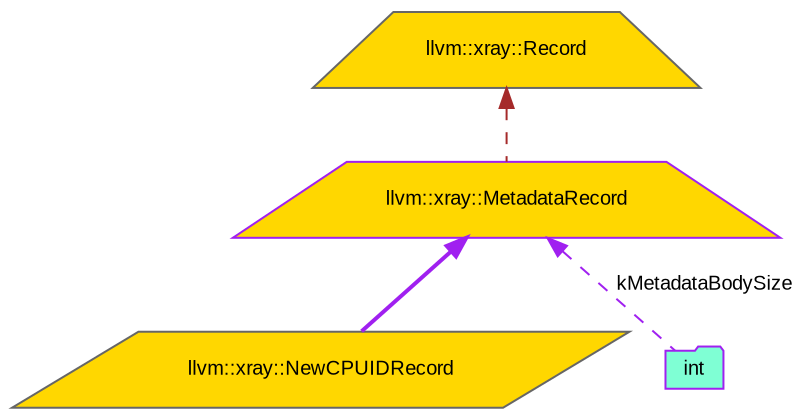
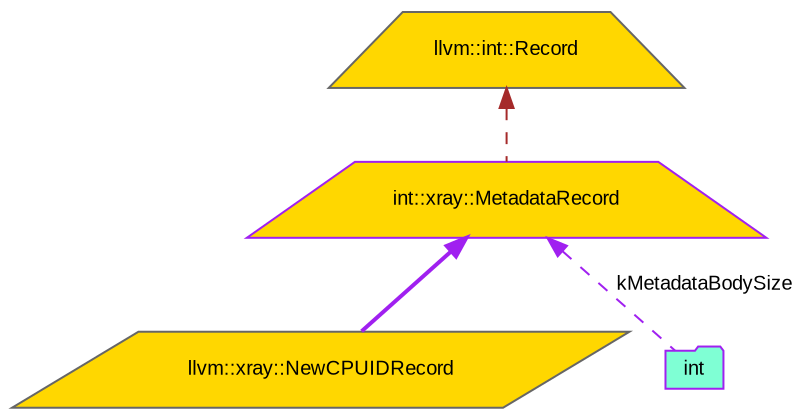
(507, 50) -> (507, 50)
(507, 200) -> (507, 200)
